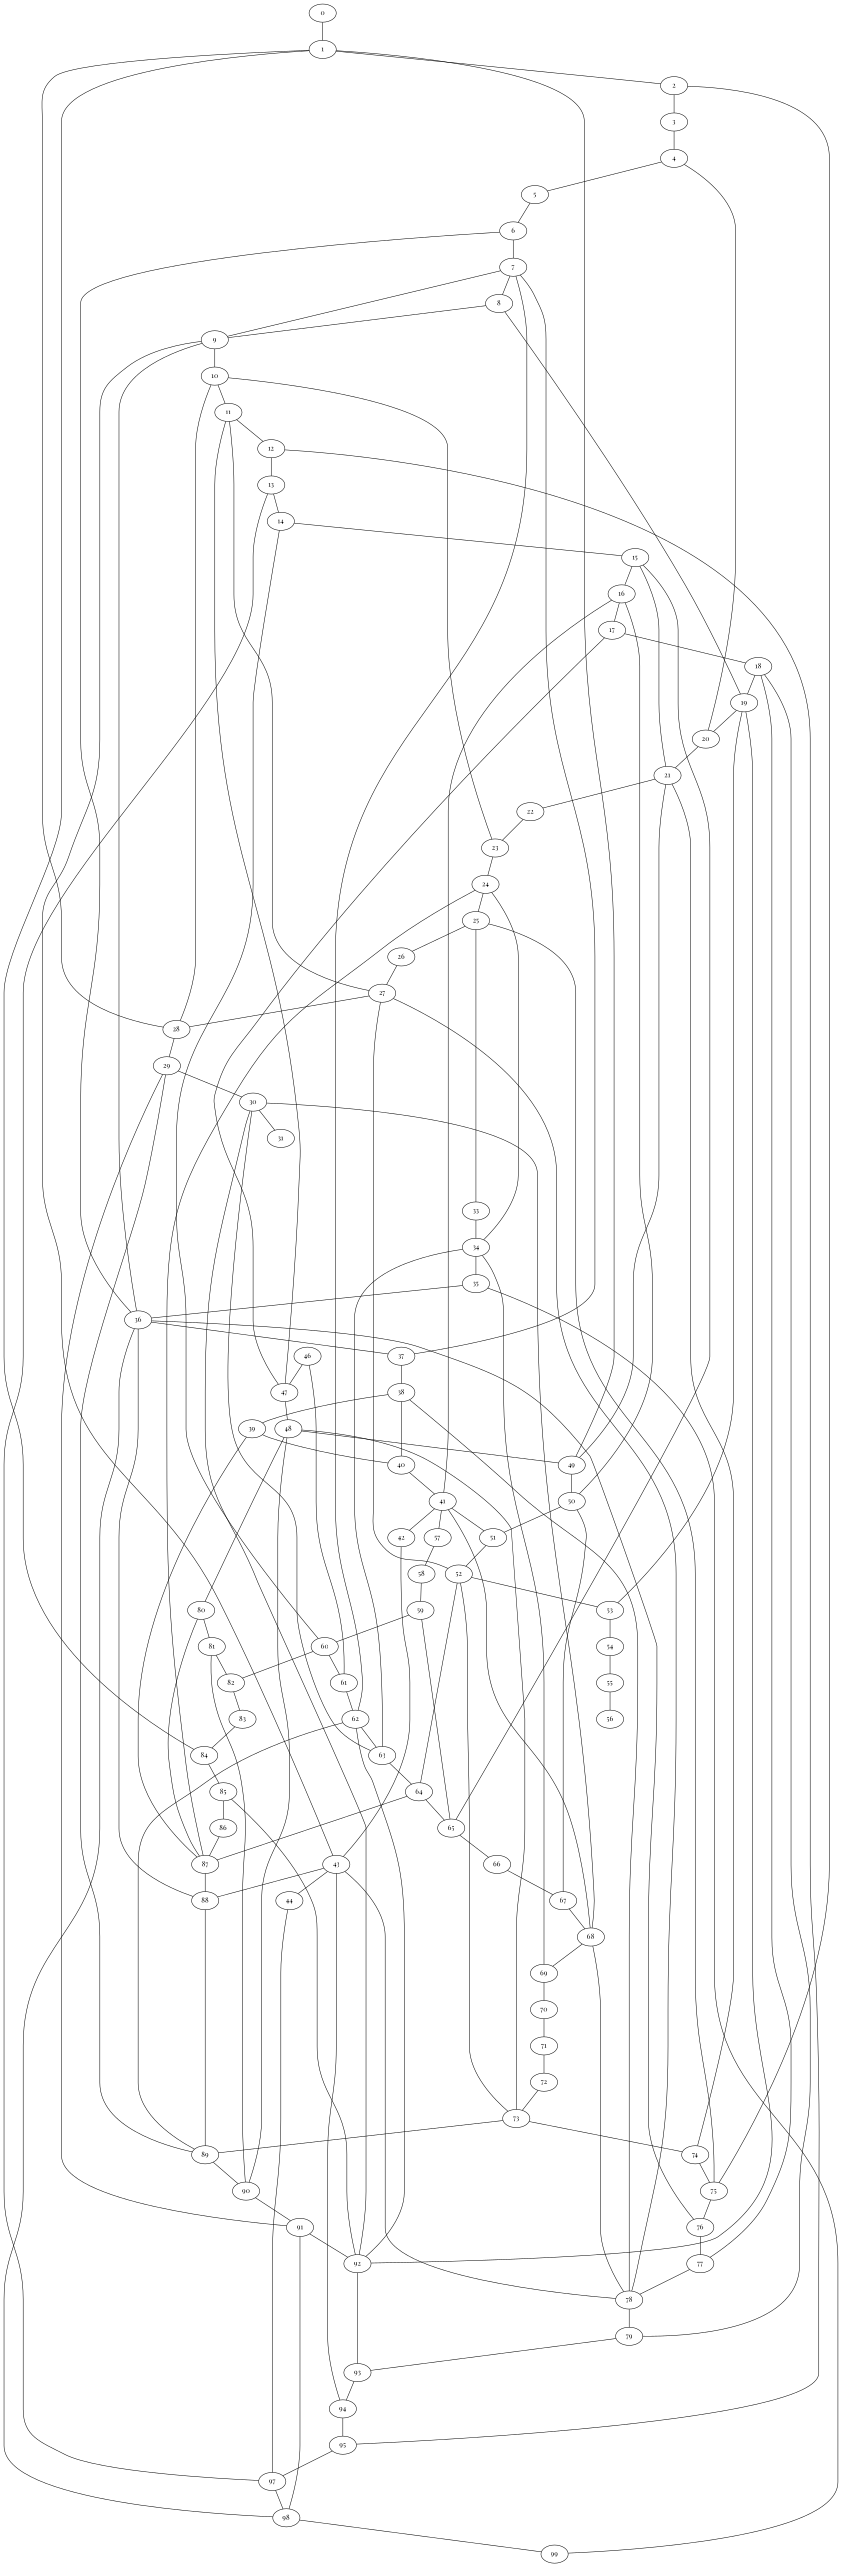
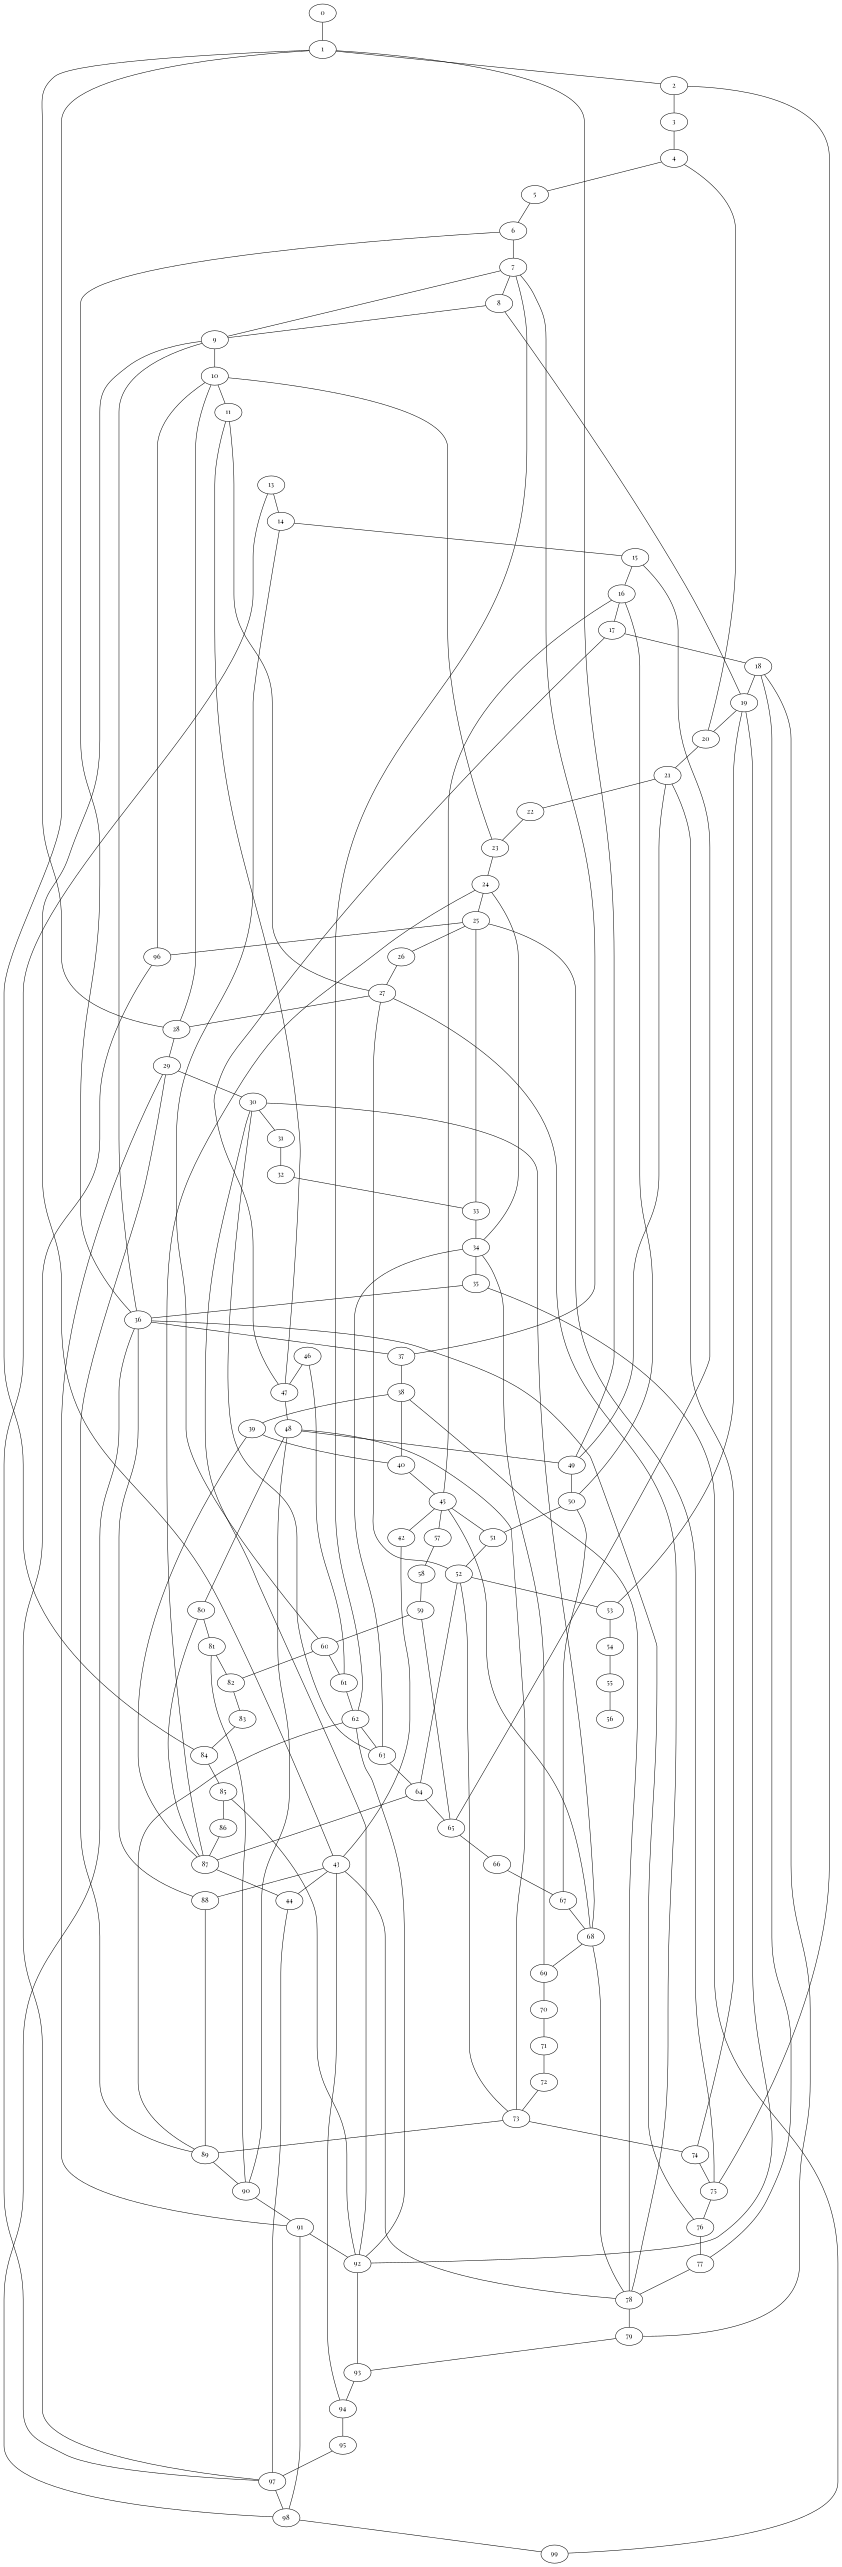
(271, 449) -> none
(659, 665) -> none
none -> (157, 957)
none -> (281, 1175)
(443, 1501) -> (443, 1501)
(205, 1883) -> (247, 1883)
